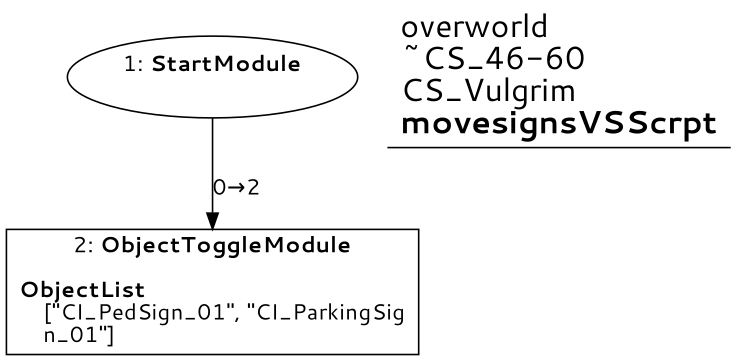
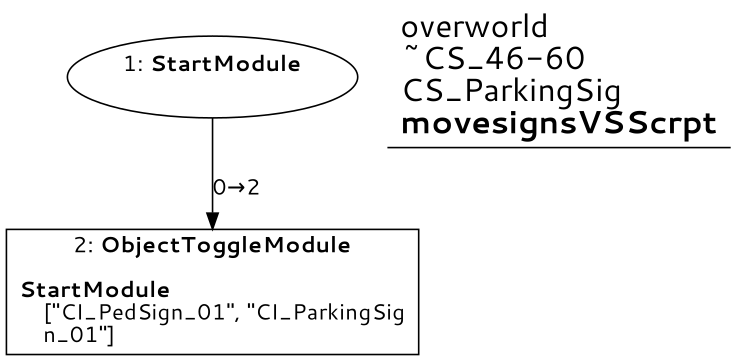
(489, 91) -> (512, 91)
(83, 290) -> (95, 290)
